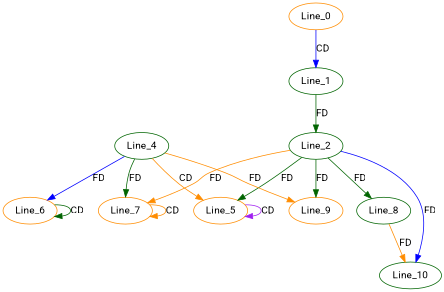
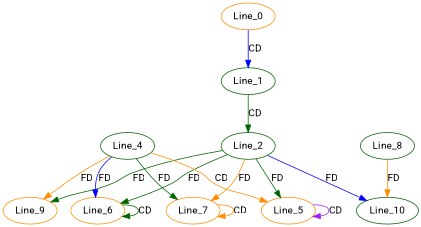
(322, 114) -> (255, 114)
(347, 176) -> (178, 179)
